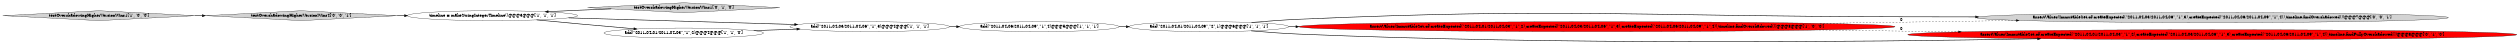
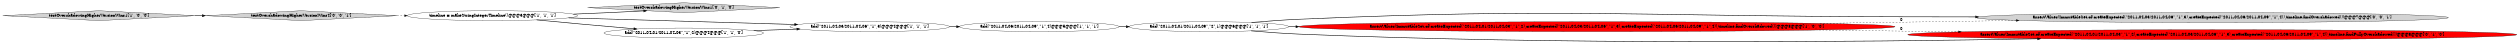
(580, 10) -> (609, 13)
(401, 16) -> (401, 16)
